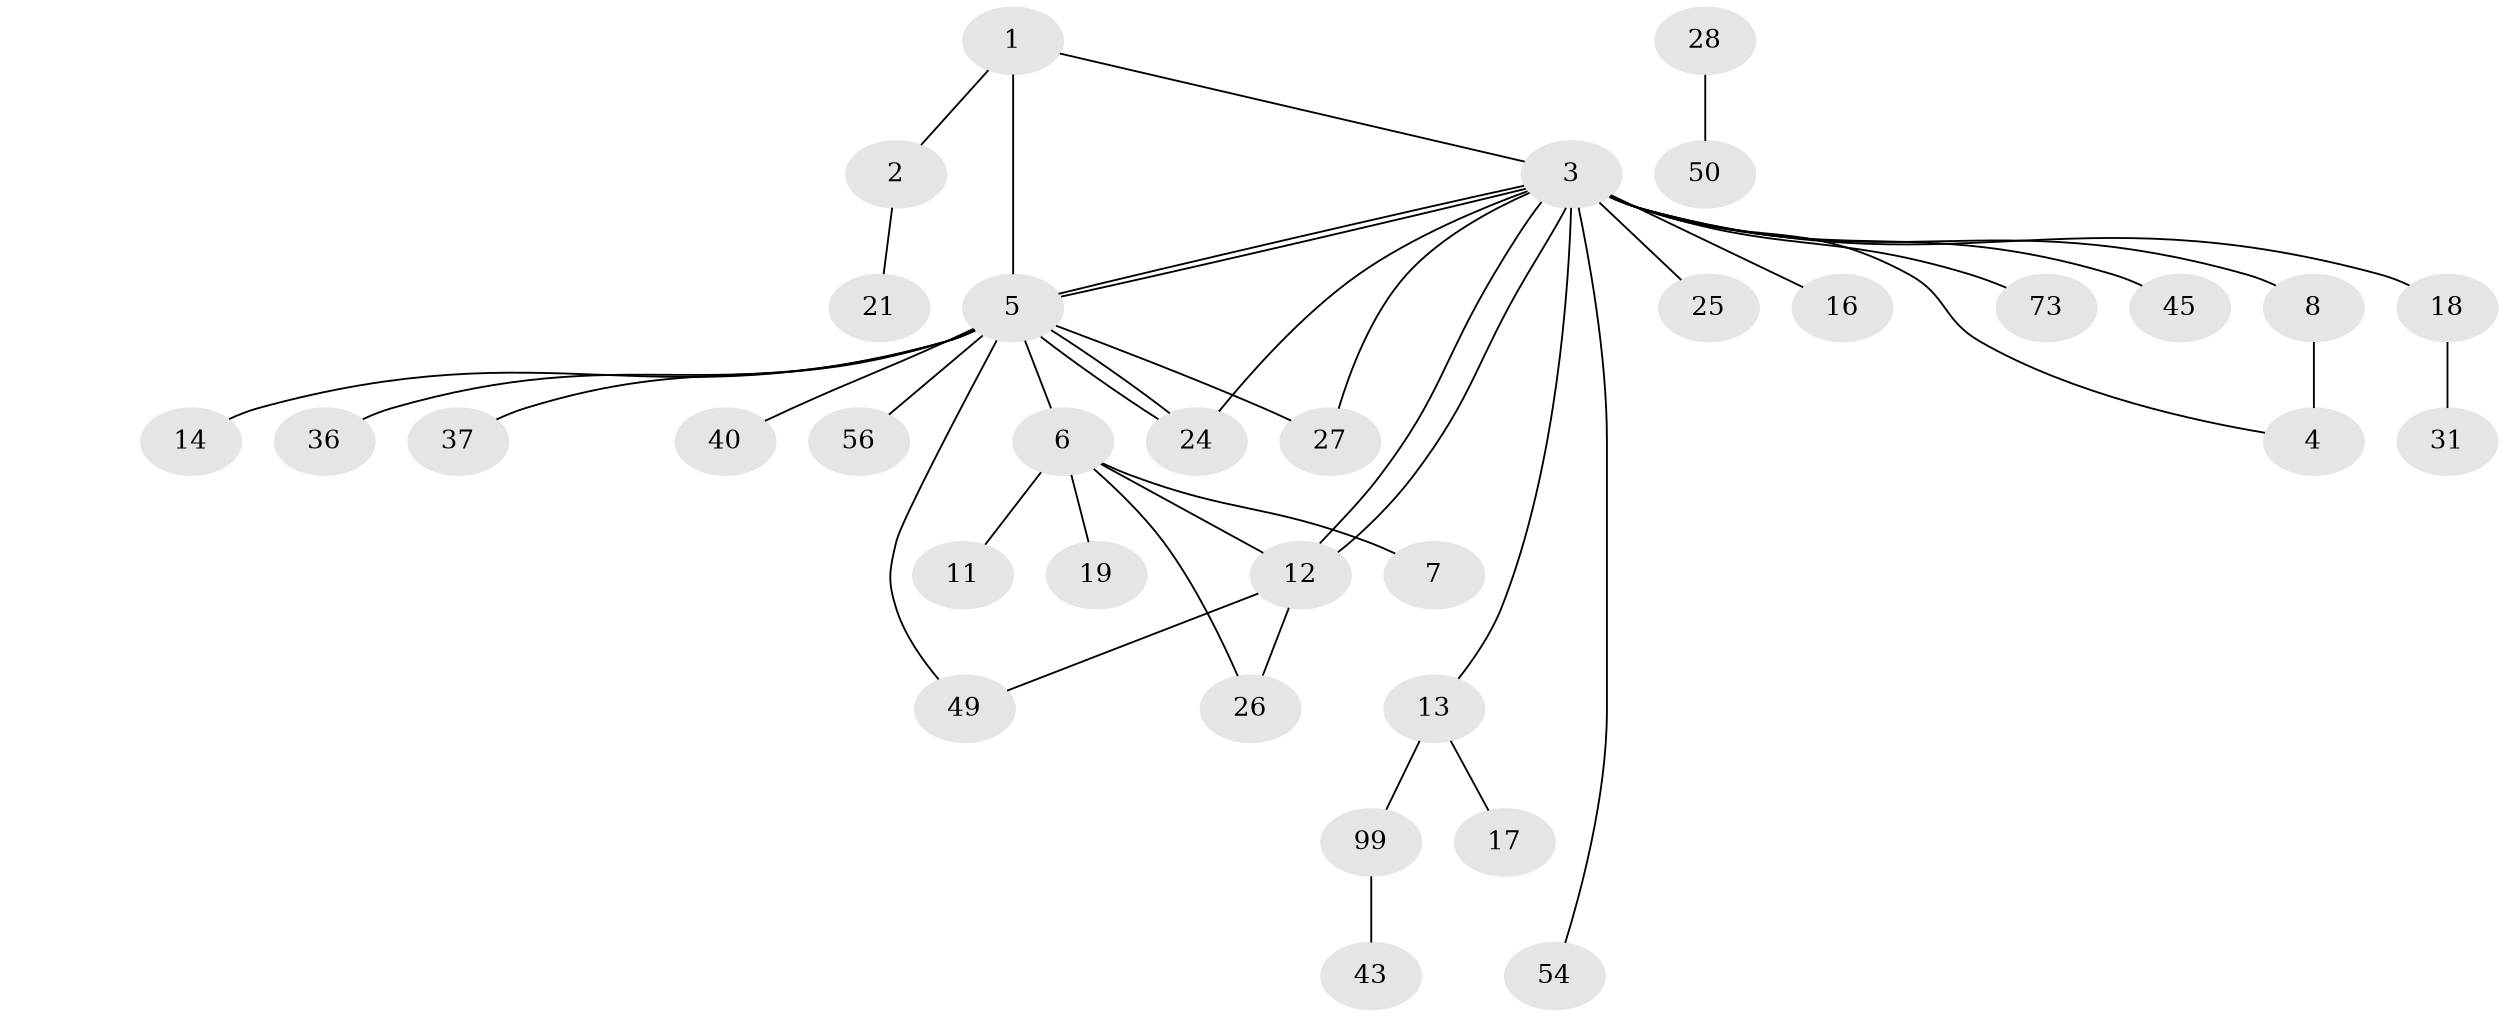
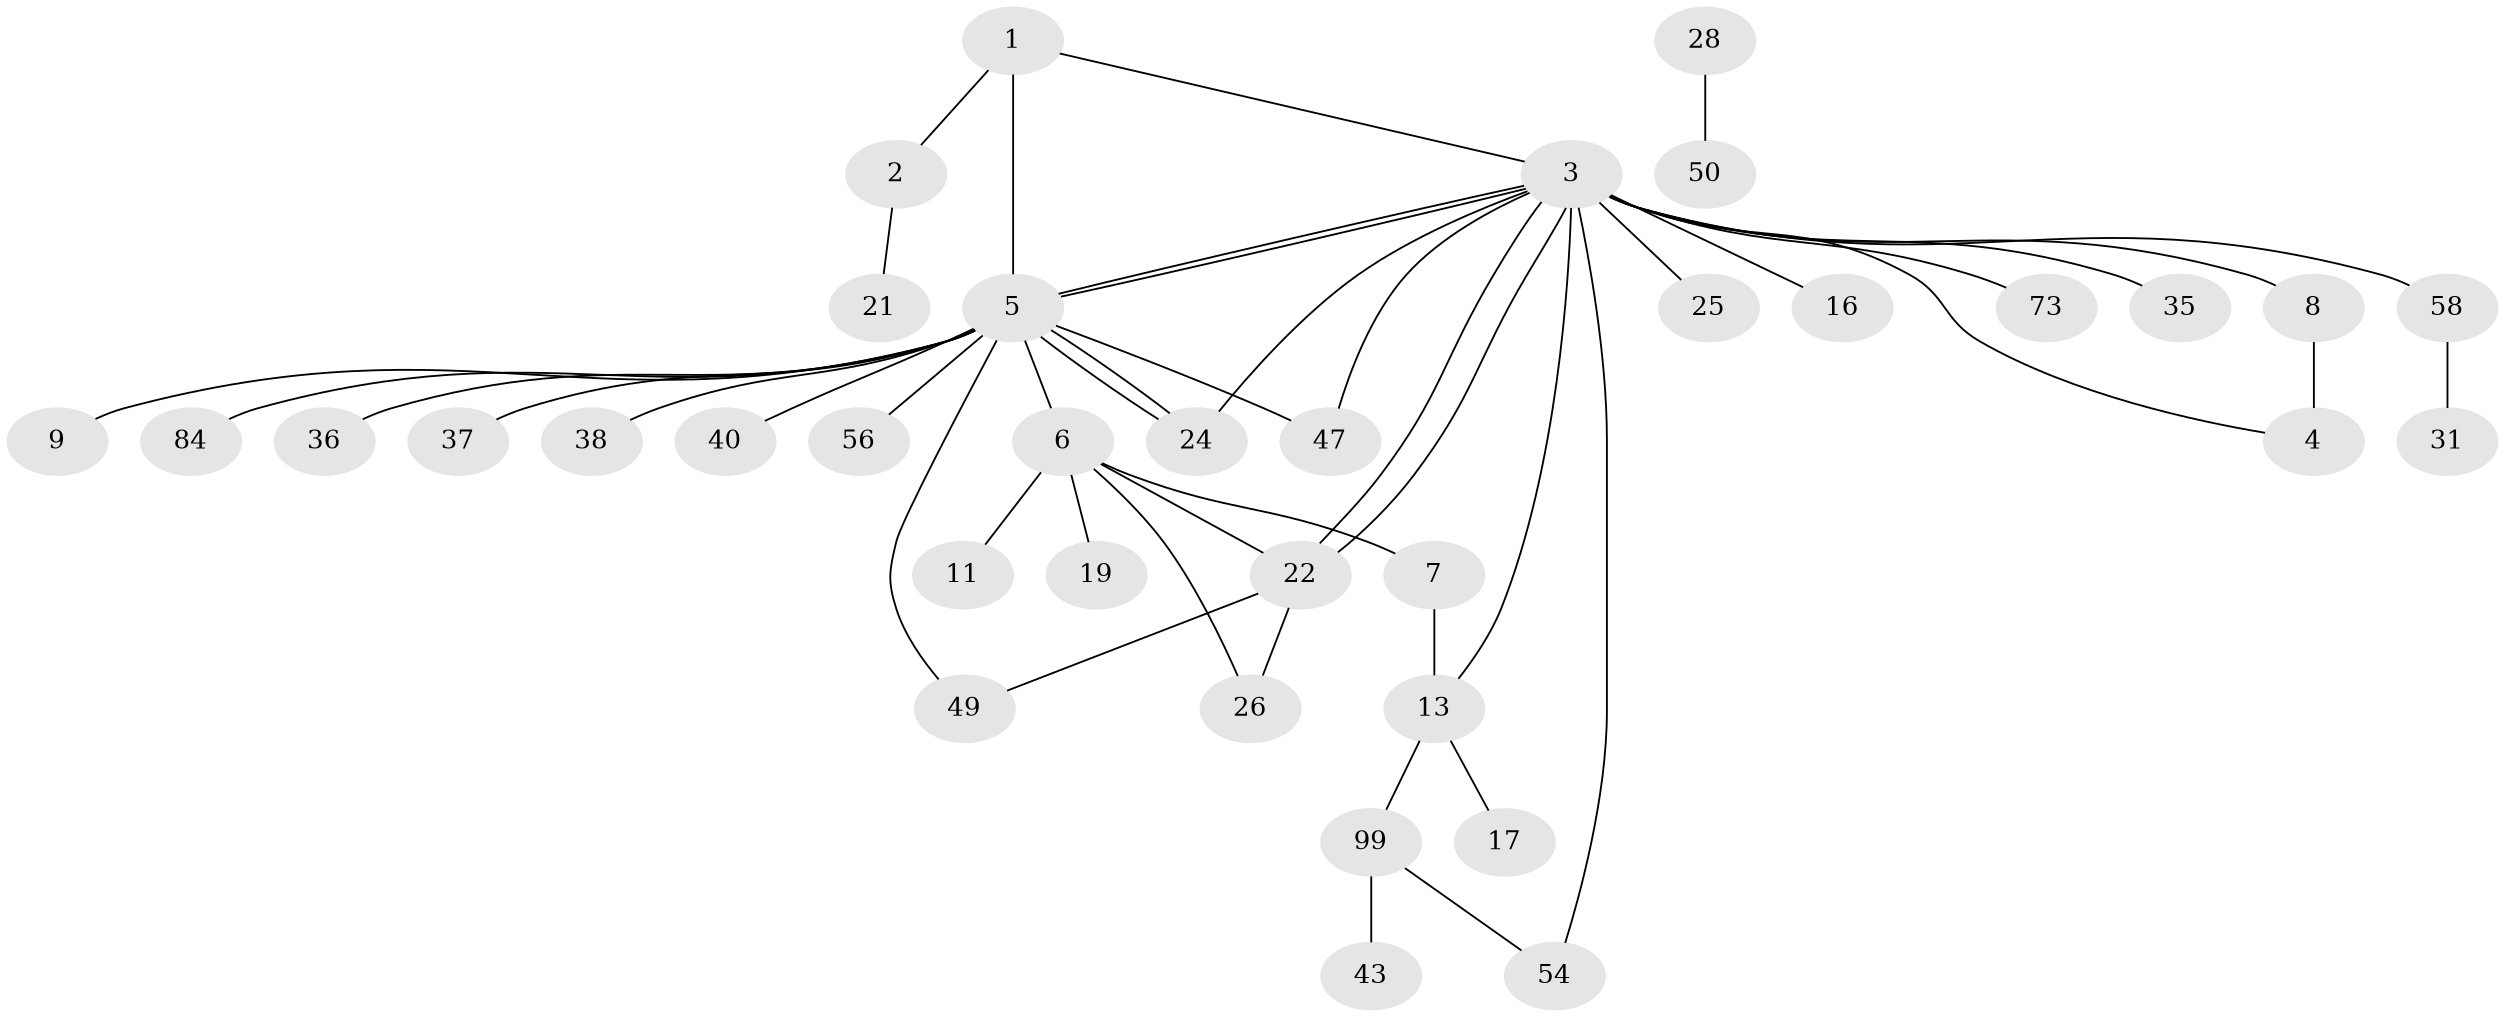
(2180, 308) -> (2180, 308)
(2447, 308) -> (2447, 308)
none -> (58, 442)
(191, 442) -> (191, 442)
none -> (592, 442)
(1330, 442) -> (1330, 442)
(1301, 575) -> (1301, 575)
none -> (1434, 642)
none -> (1463, 909)
